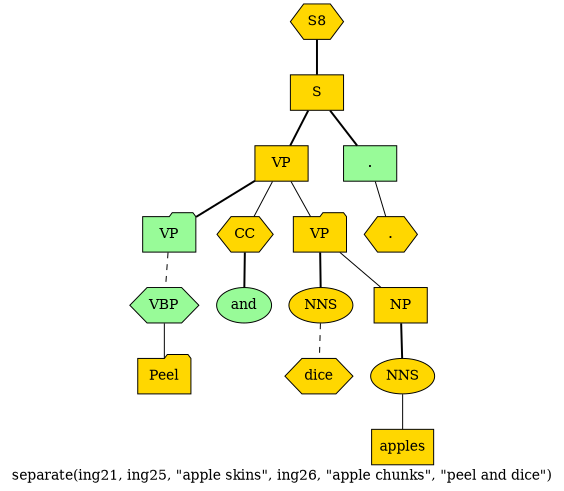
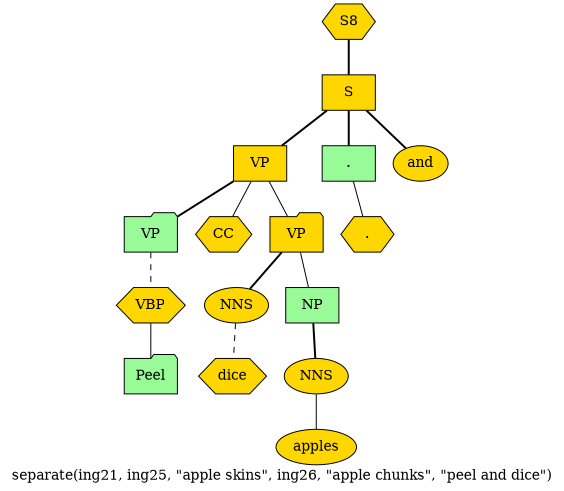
(245, 270) -> (386, 130)
(164, 305) -> (151, 305)
(244, 305) -> (421, 163)
(401, 305) -> (312, 305)
(164, 376) -> (151, 376)
(403, 447) -> (316, 447)
